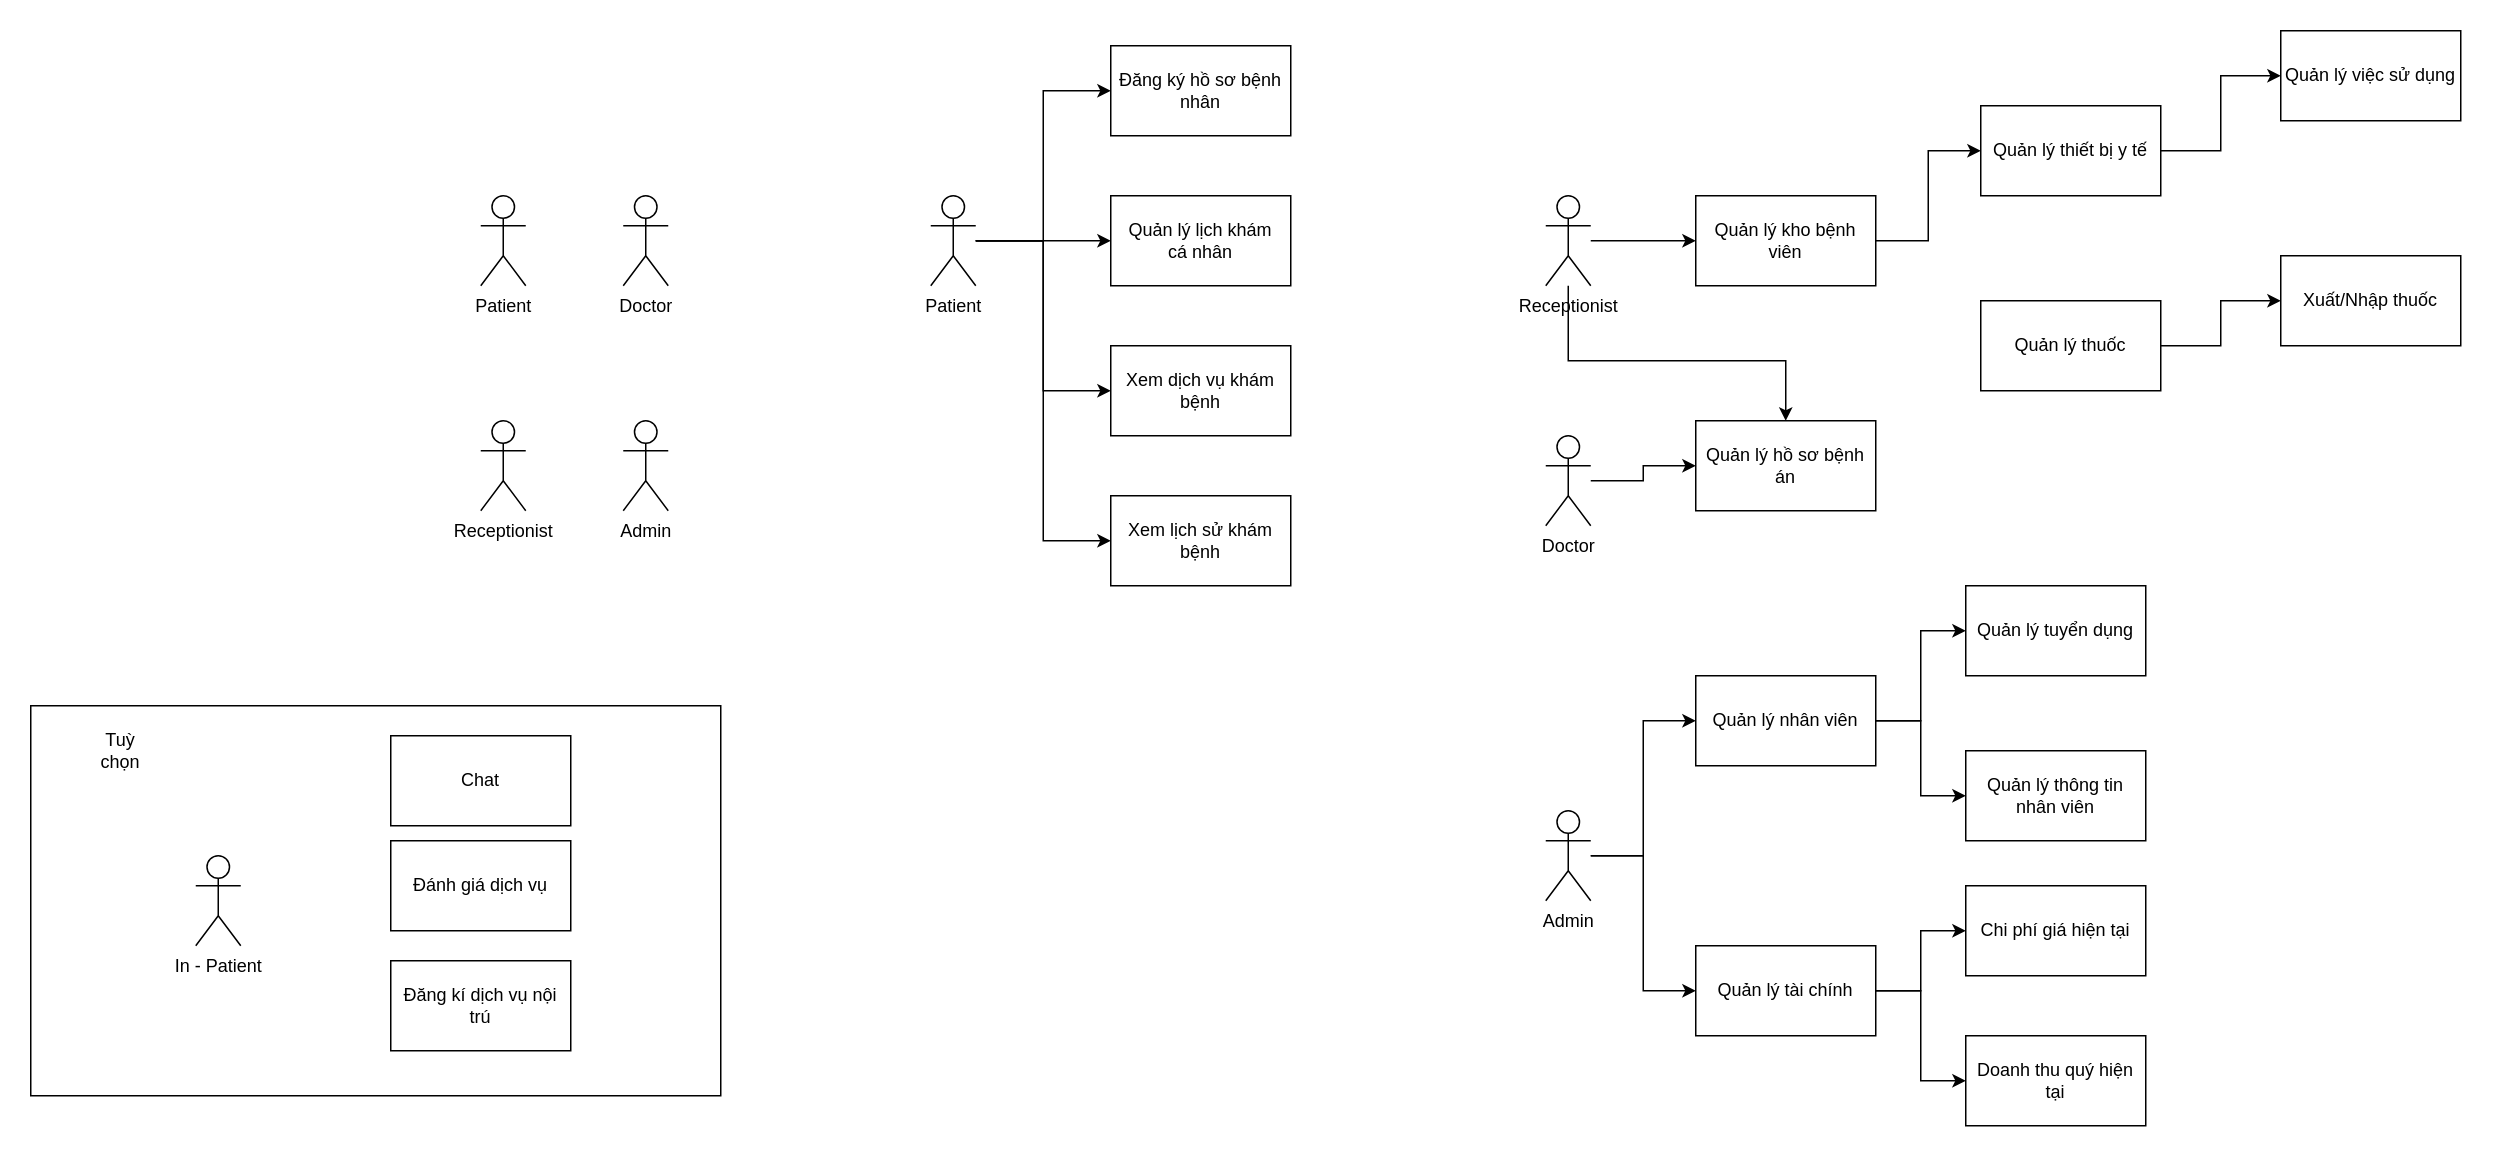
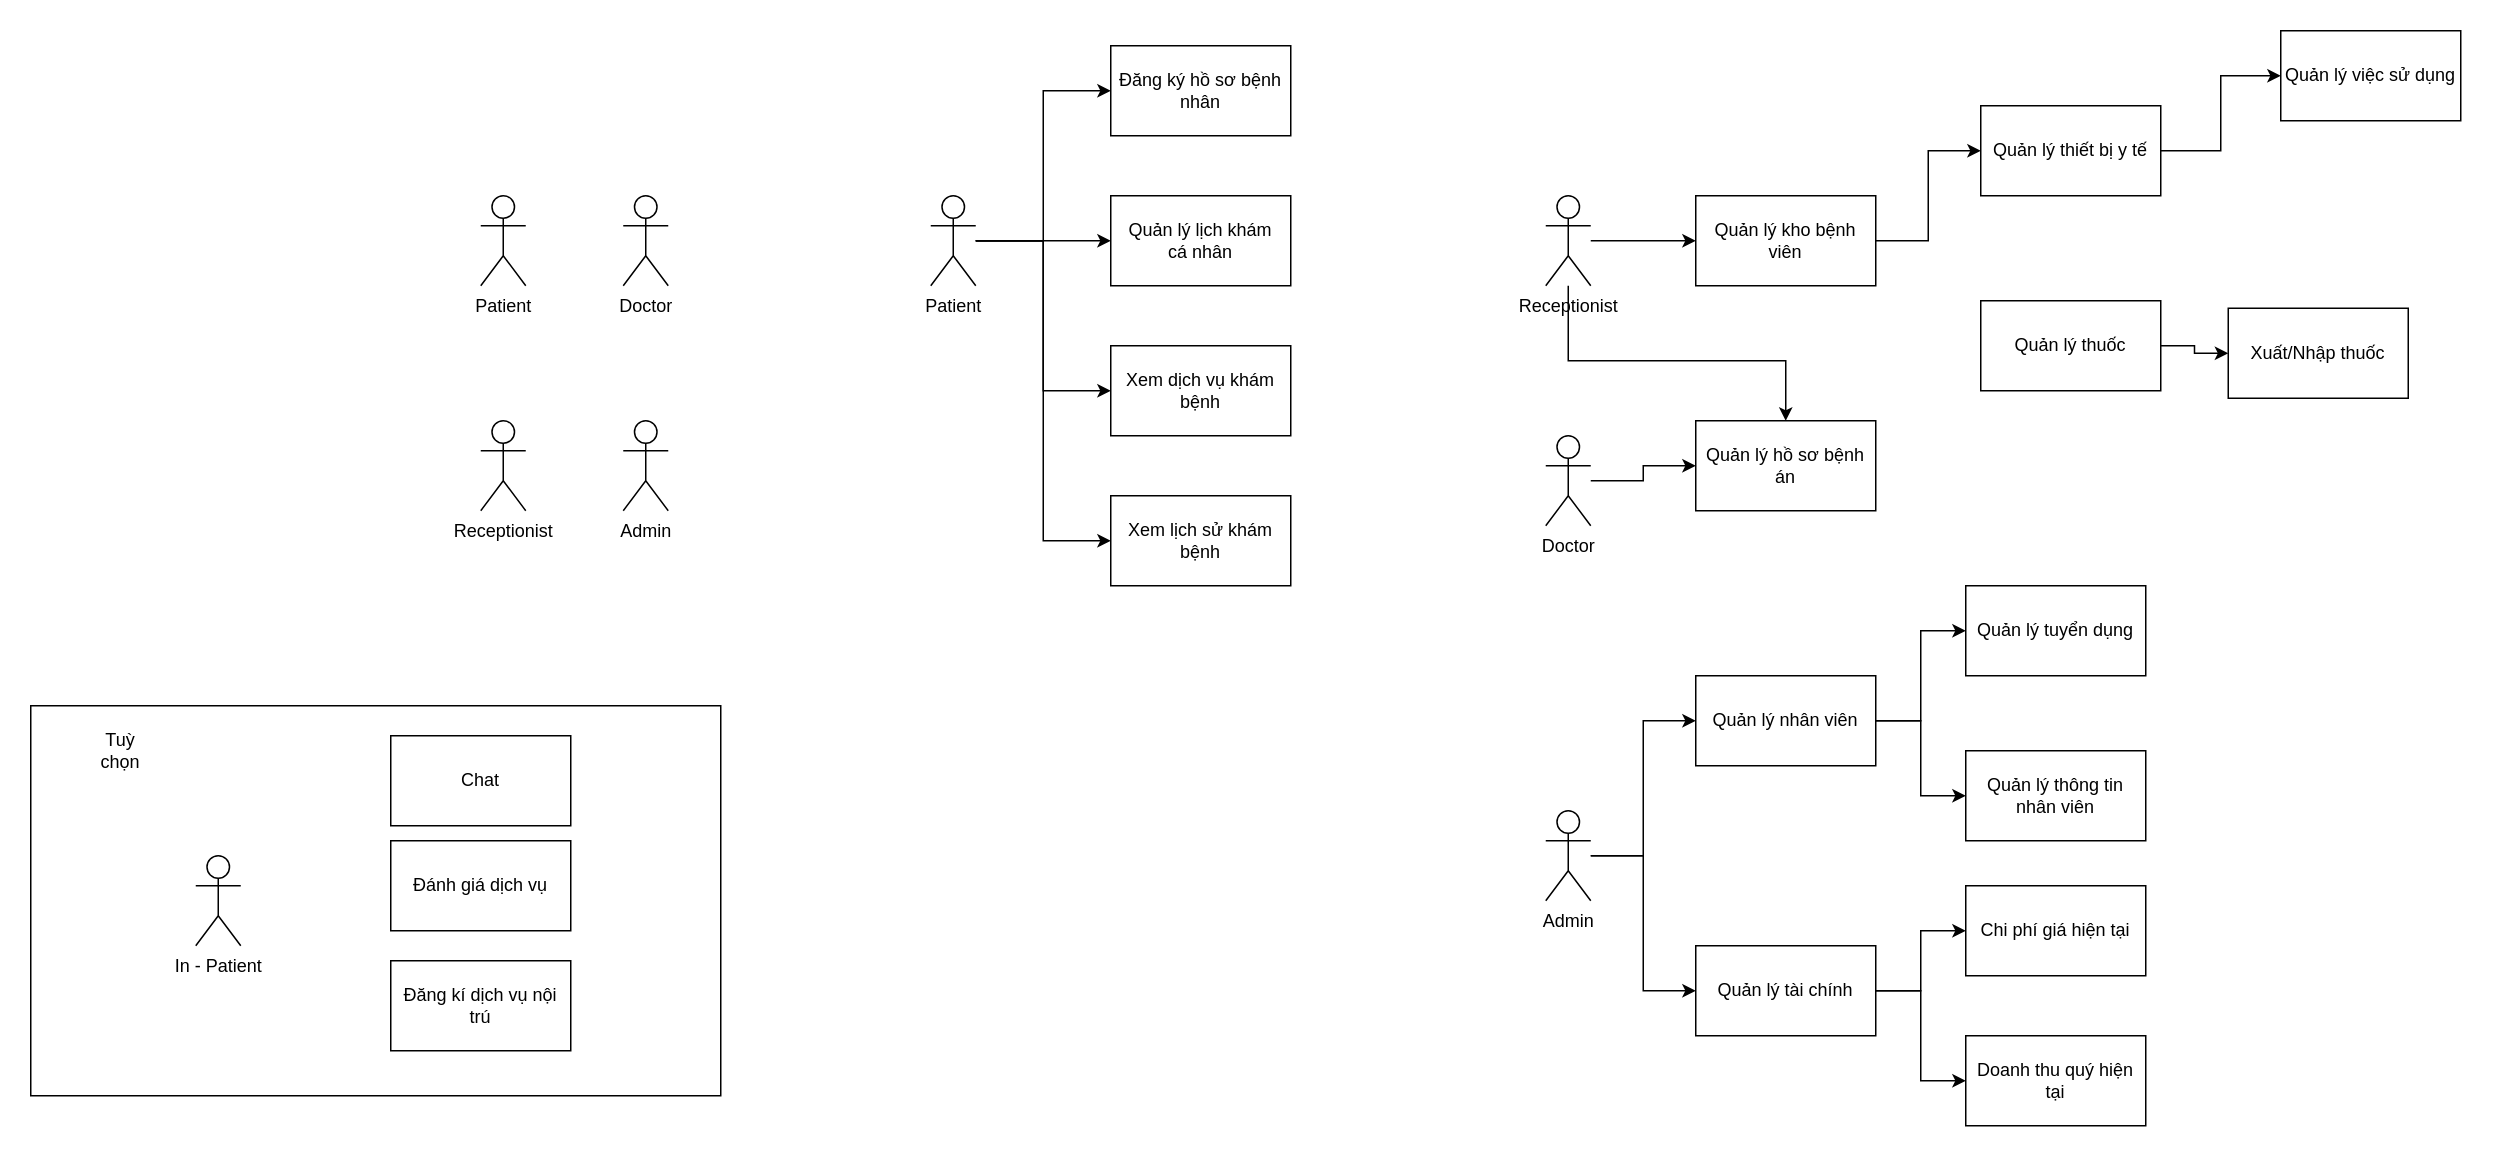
(2371, 301) -> (2318, 353)
